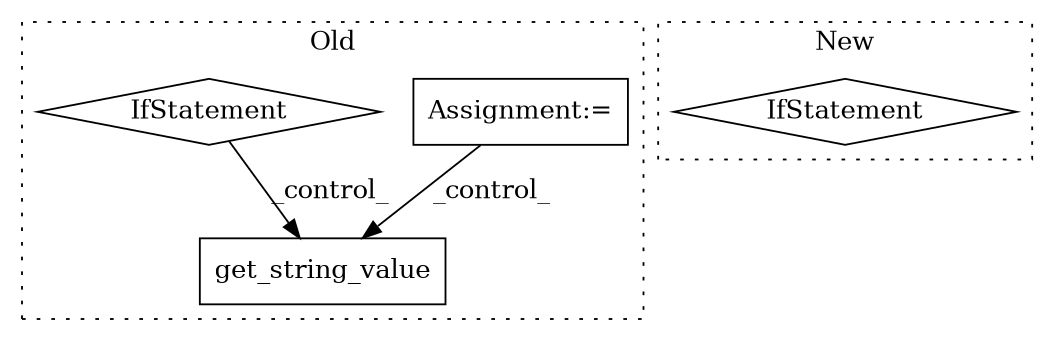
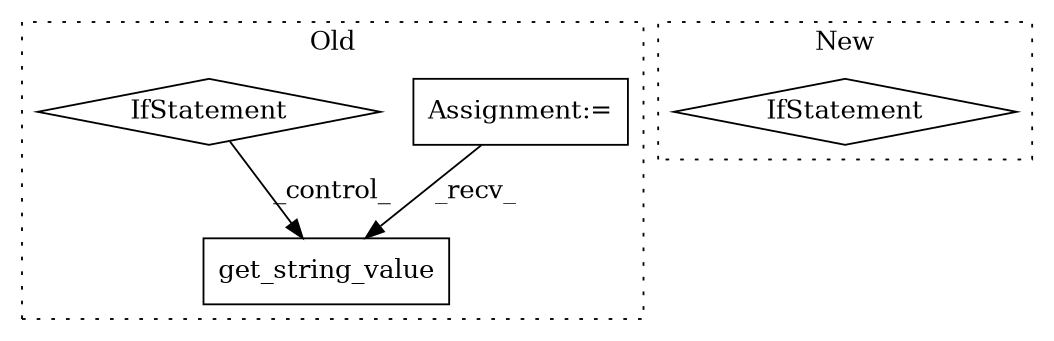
(491, 192) -> (476, 192)
